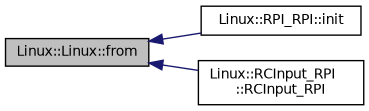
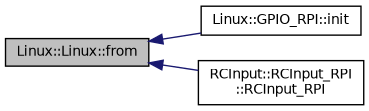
(281, 21) -> (281, 21)
(281, 83) -> (281, 83)
